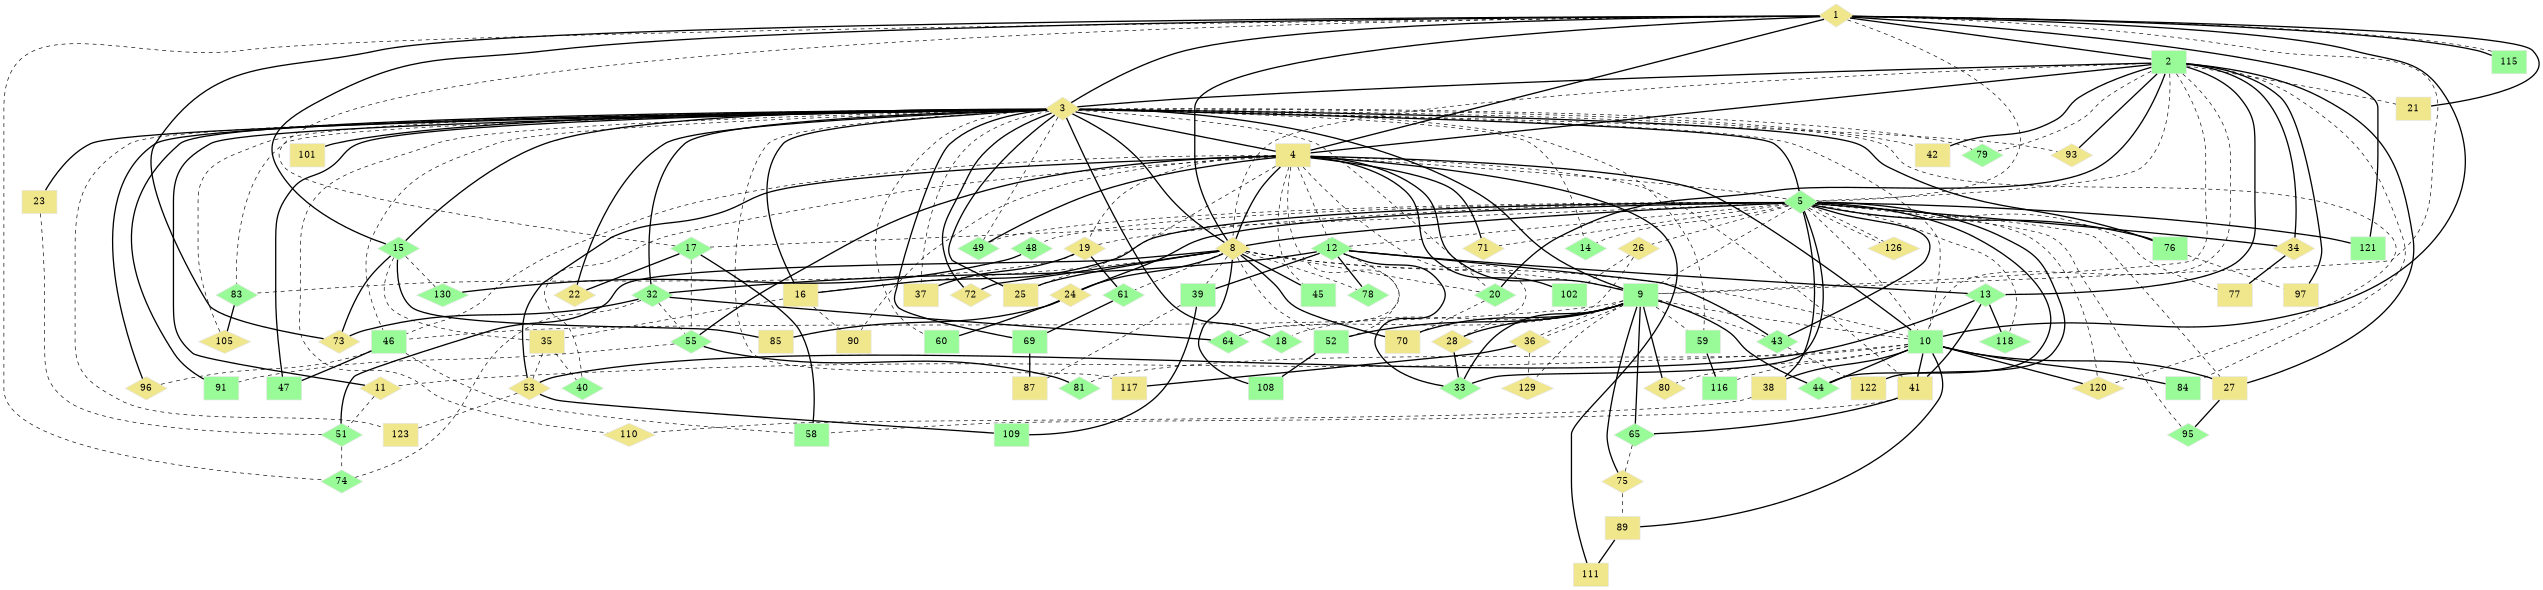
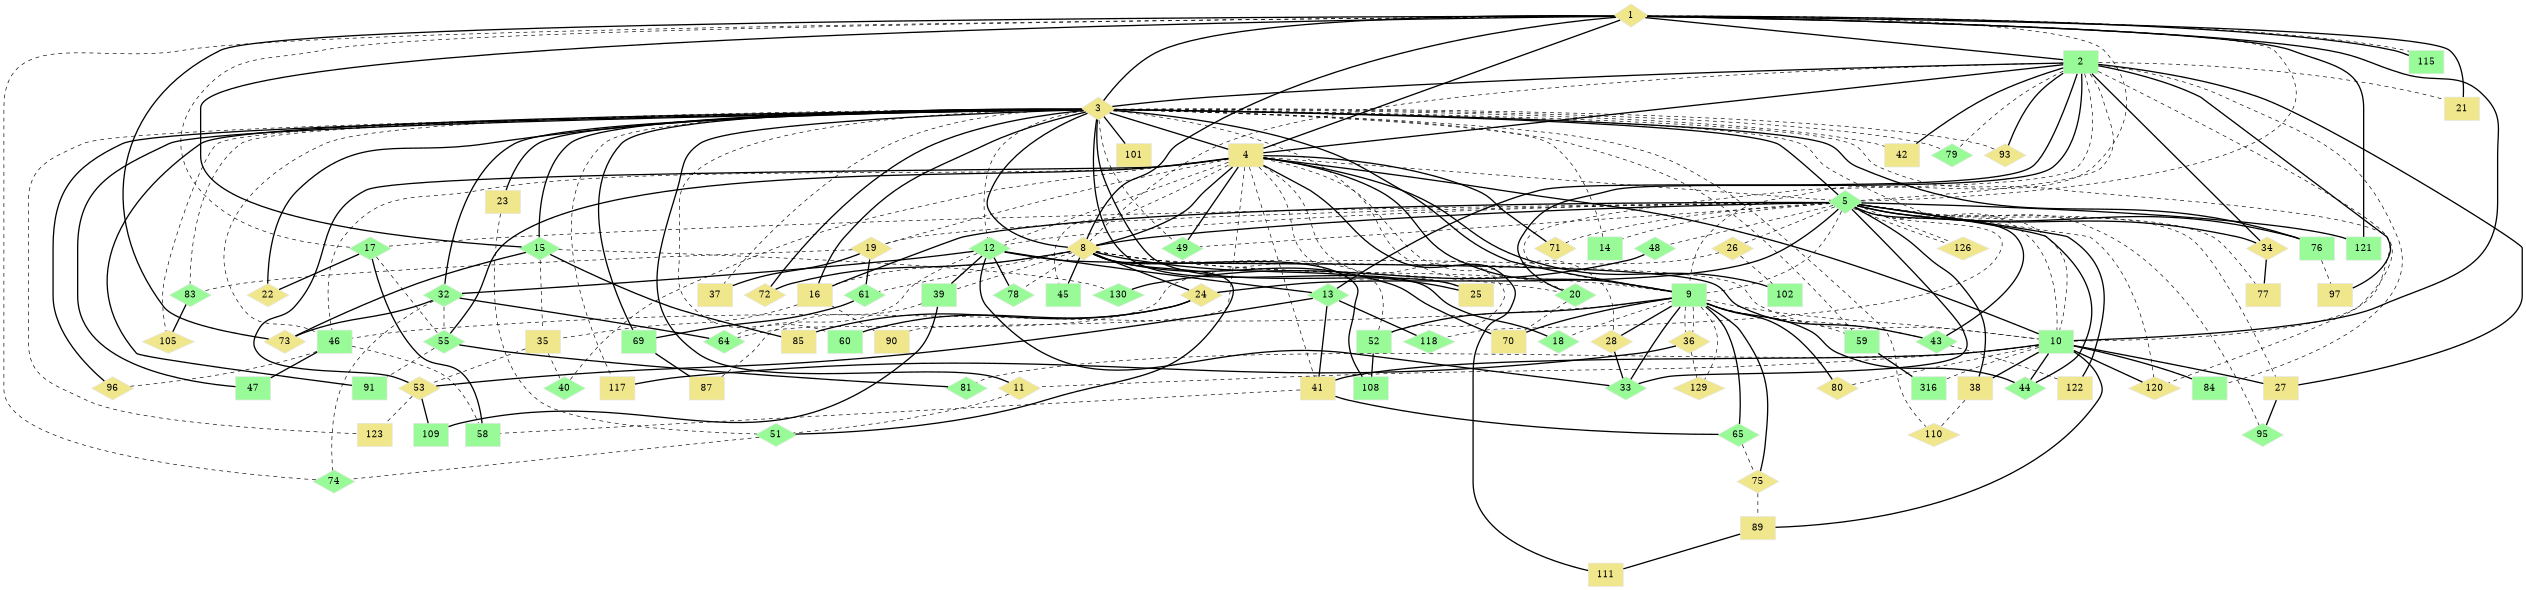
none -> (1000, 148)
(1586, 249) -> (1605, 249)
(1720, 388) -> (1929, 388)
